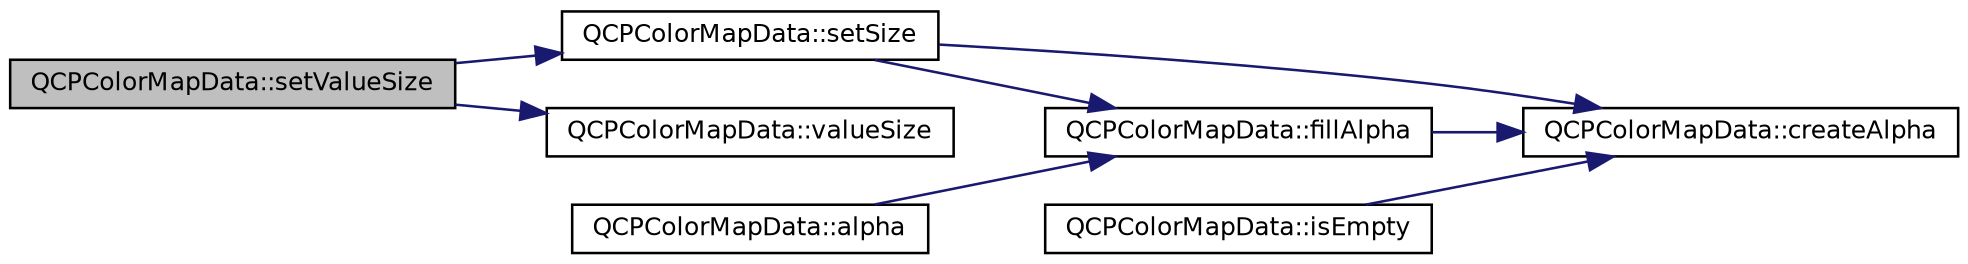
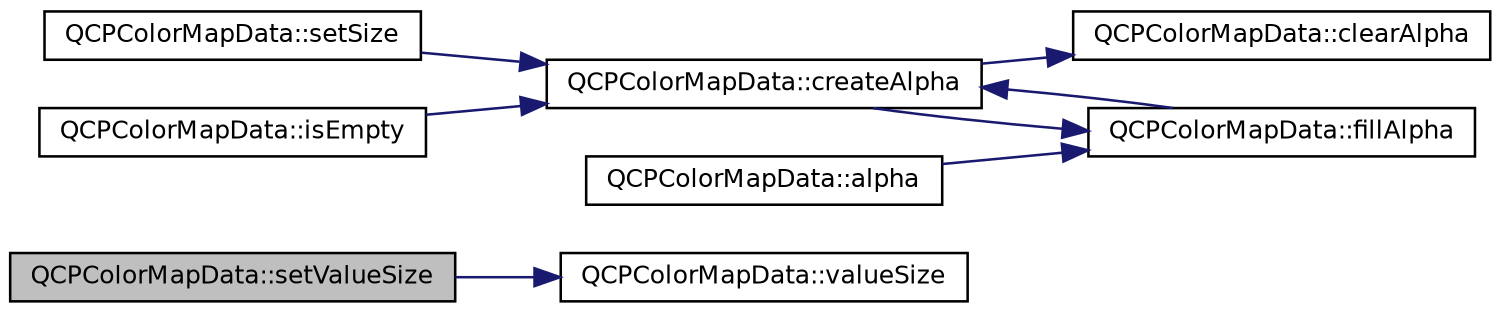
none -> (1282, 36)
(495, 59) -> none
(982, 81) -> (967, 120)
